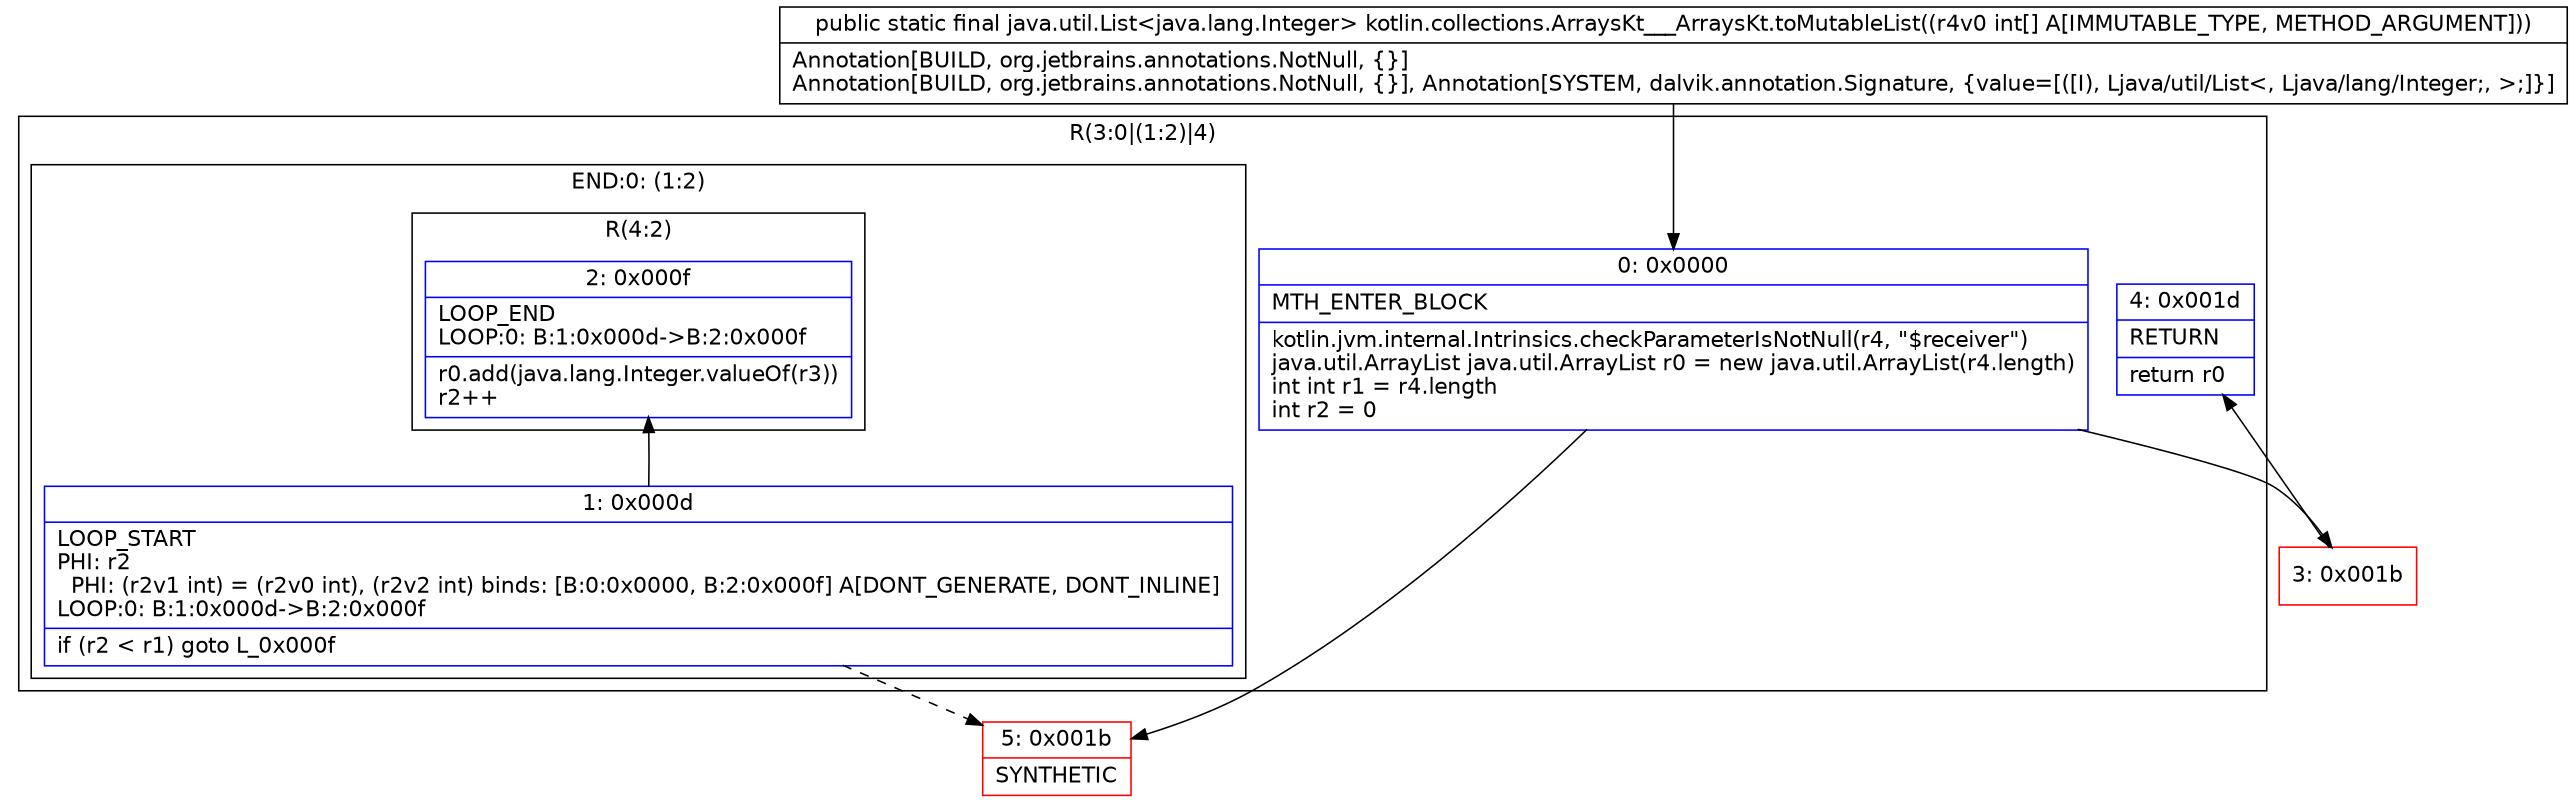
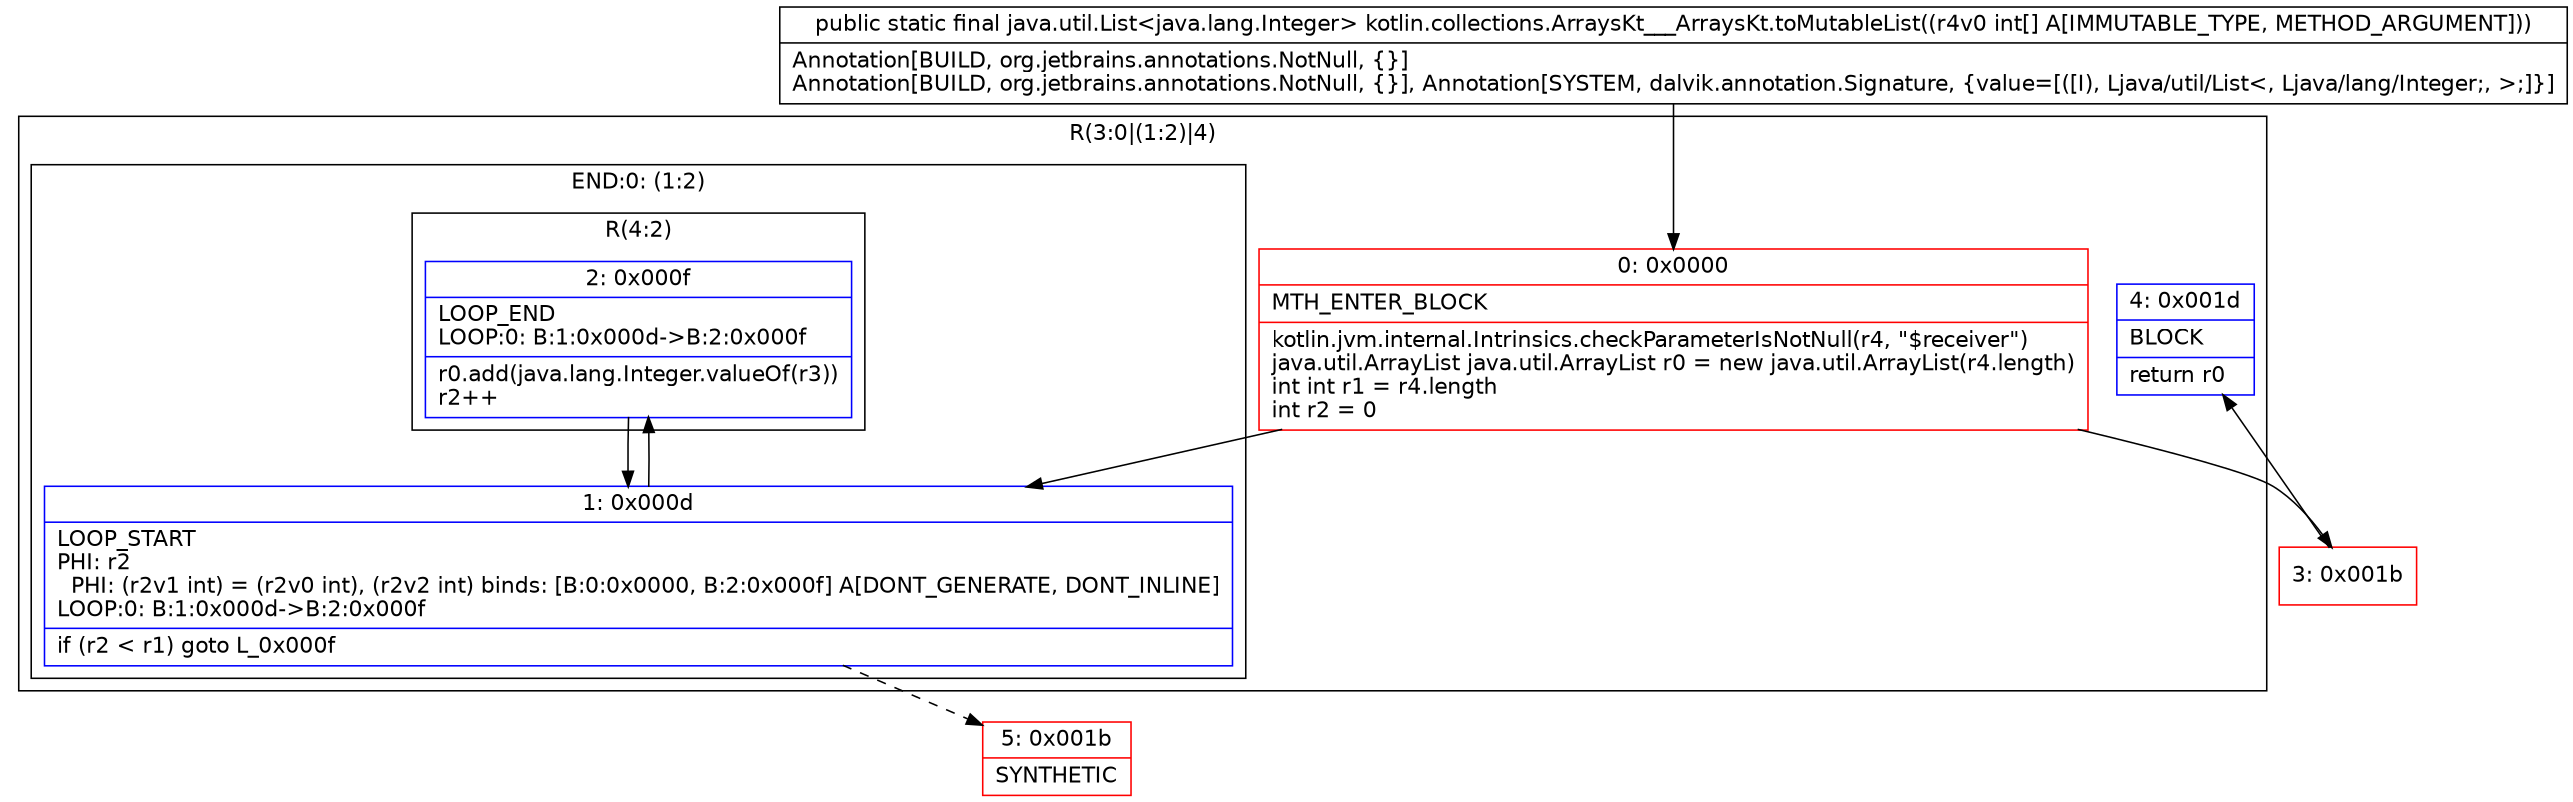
(2175, 338) -> (2167, 338)
(1674, 340) -> (1674, 340)
none -> (628, 444)
(1382, 605) -> (1162, 456)
